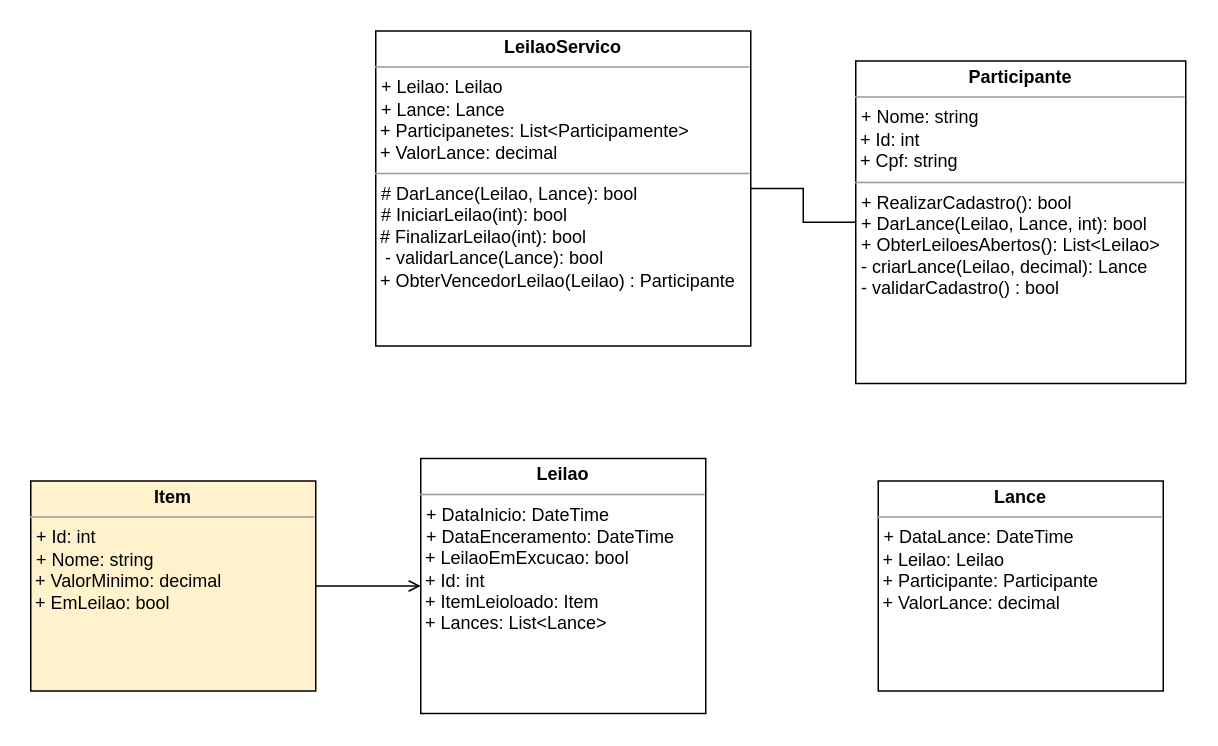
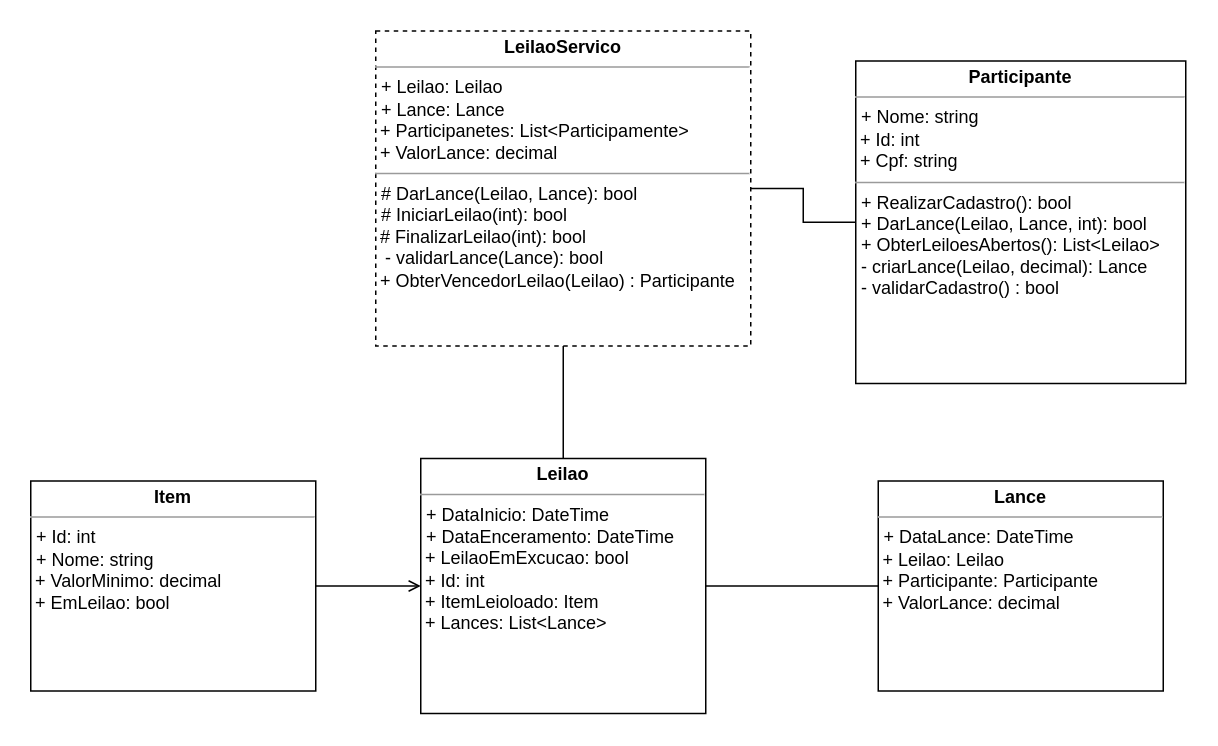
(563, 188) -> (563, 188)
none -> (563, 402)
(173, 586) -> (173, 586)
none -> (792, 586)
